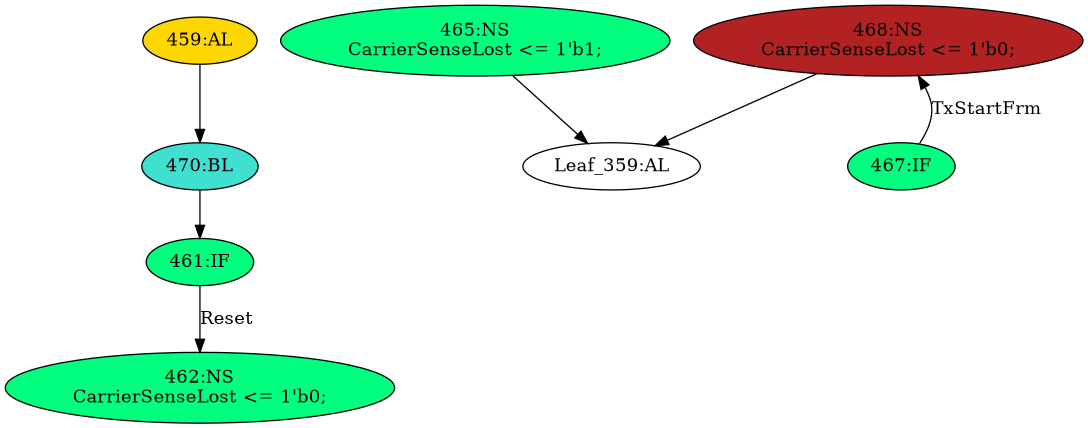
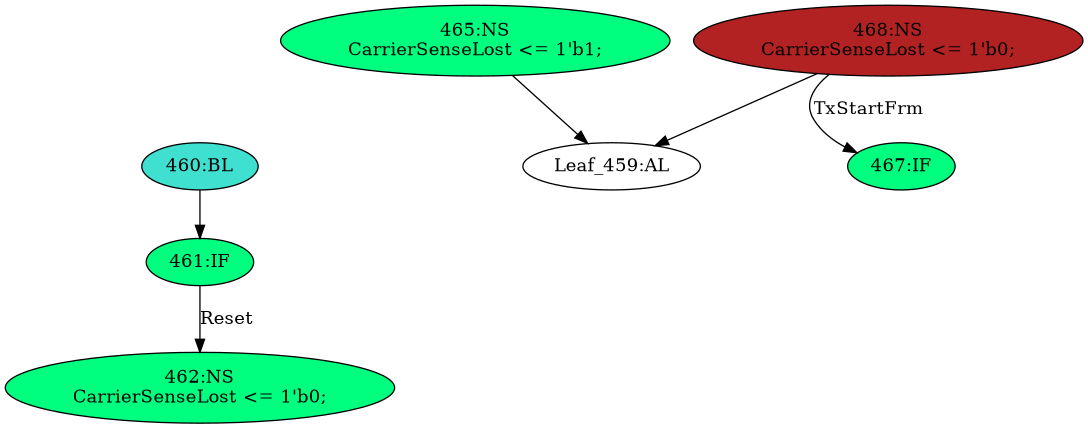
(200, 41) -> none
(931, 116) -> (812, 115)
(200, 166) -> (200, 166)
(612, 166) -> (612, 166)
